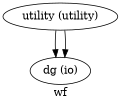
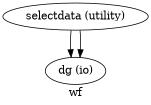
(60, 17) -> (76, 17)
